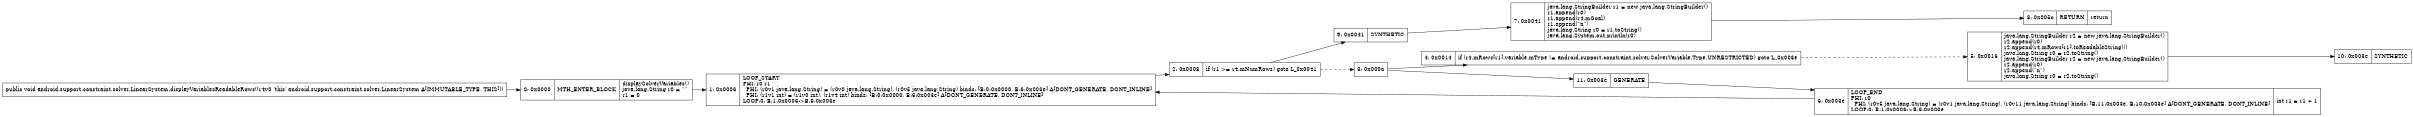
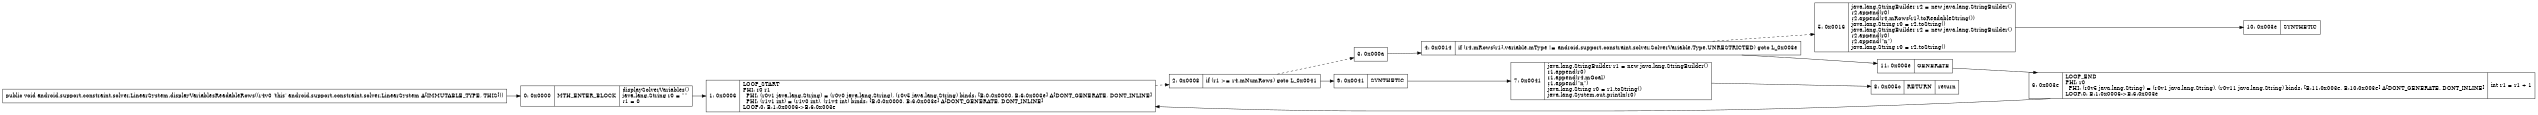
(1160, 75) -> (1160, 85)
(1479, 75) -> (1808, 59)
